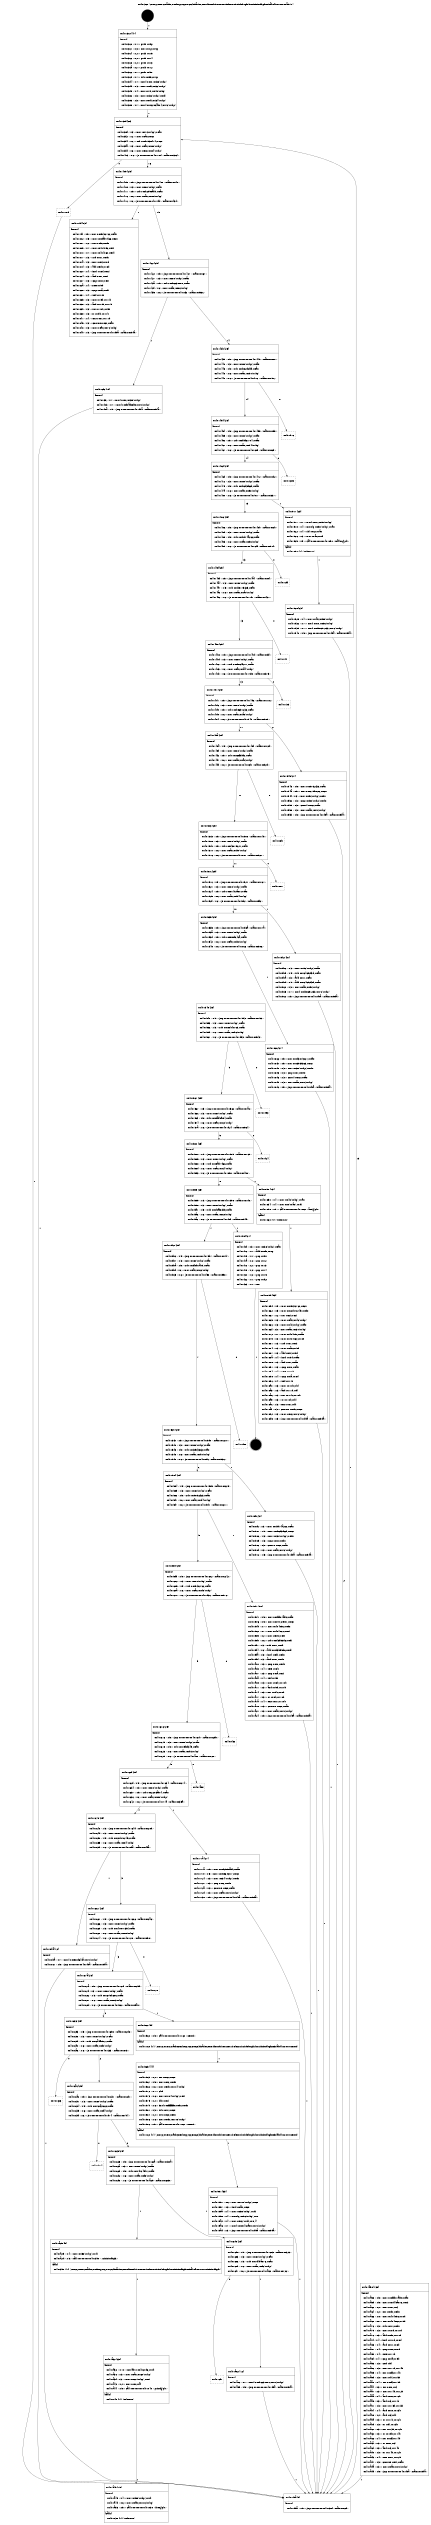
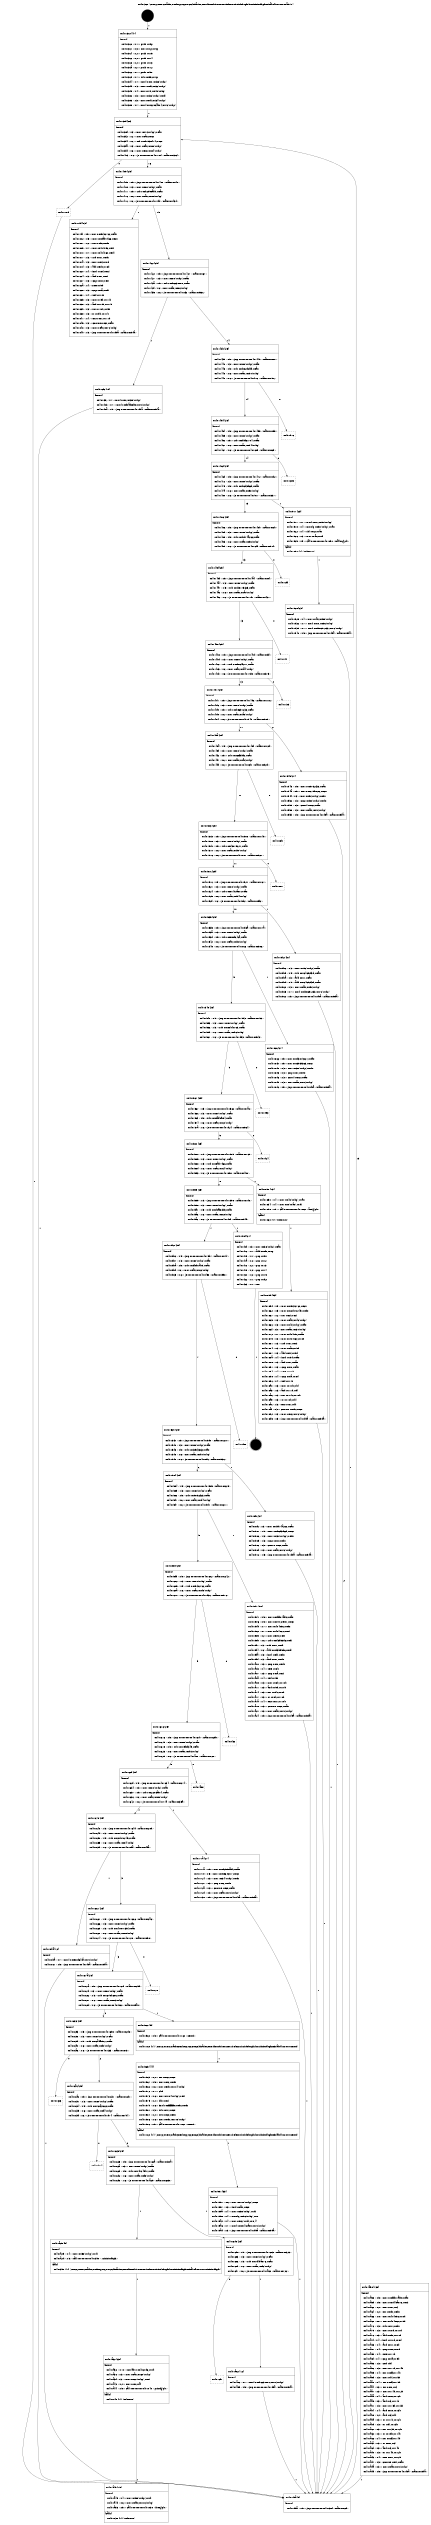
none -> (232, 976)
